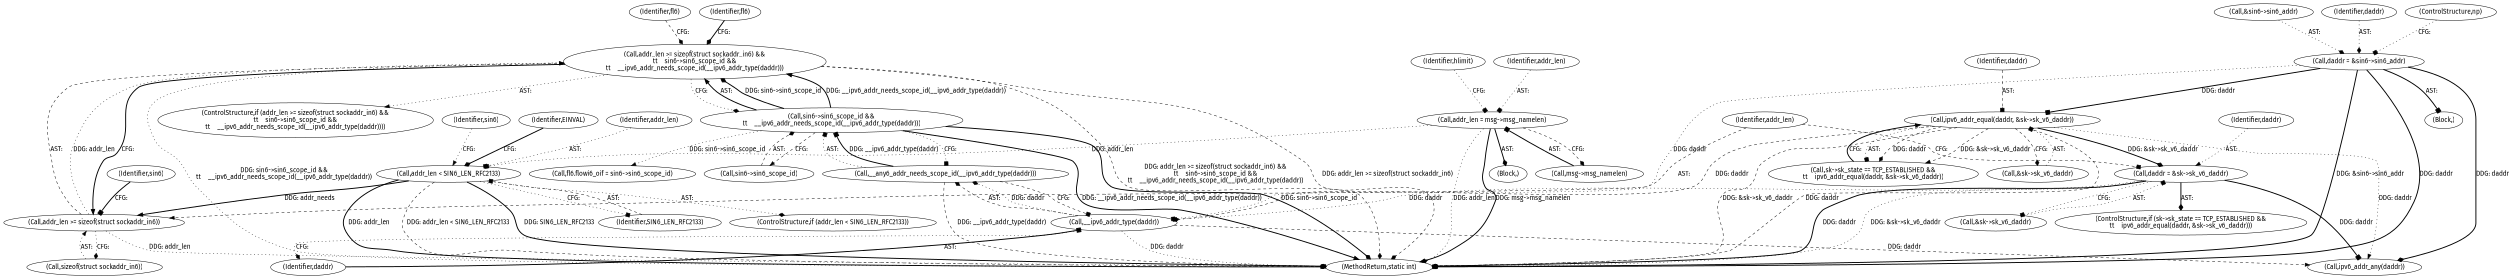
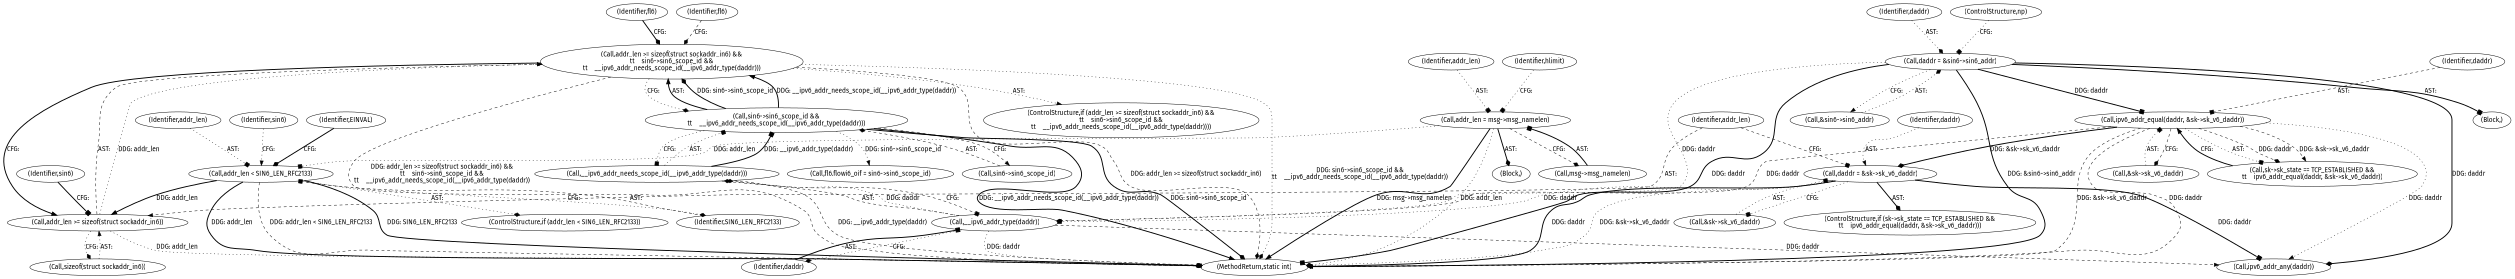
none -> (1891, 87)
(1716, 104) -> (1455, 196)
(946, 174) -> (657, 174)
(310, 198) -> (177, 198)
(553, 198) -> (500, 198)
